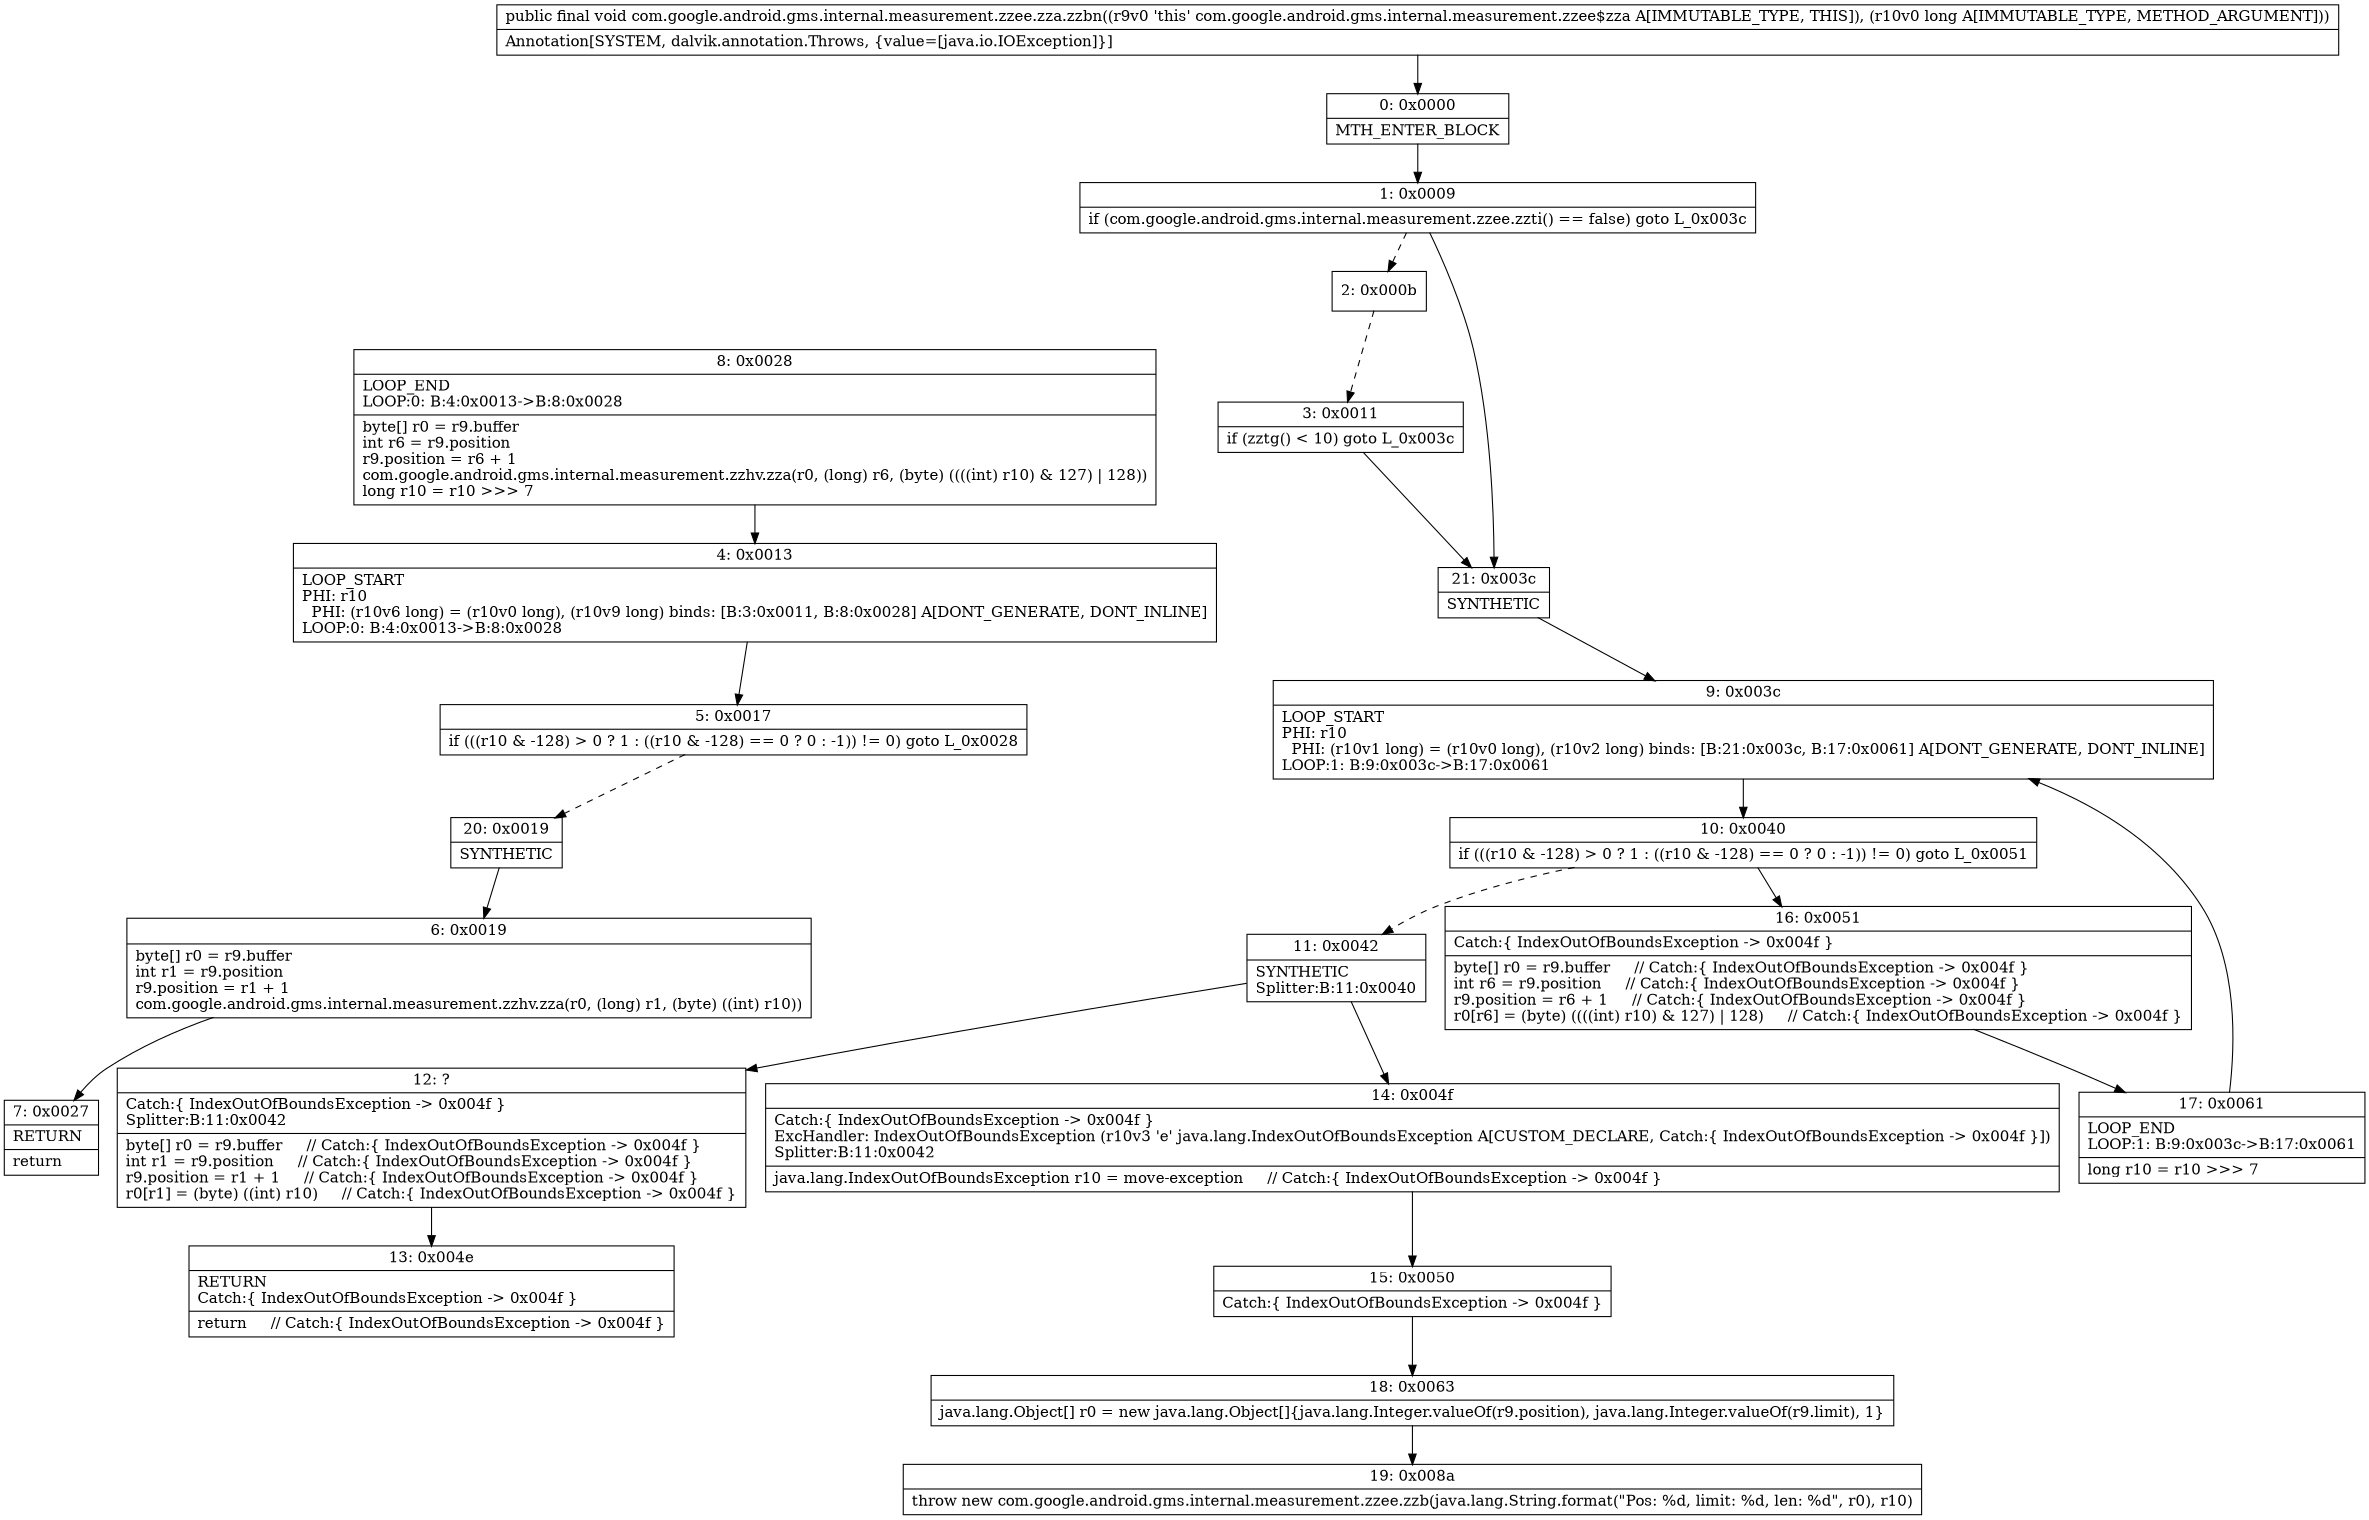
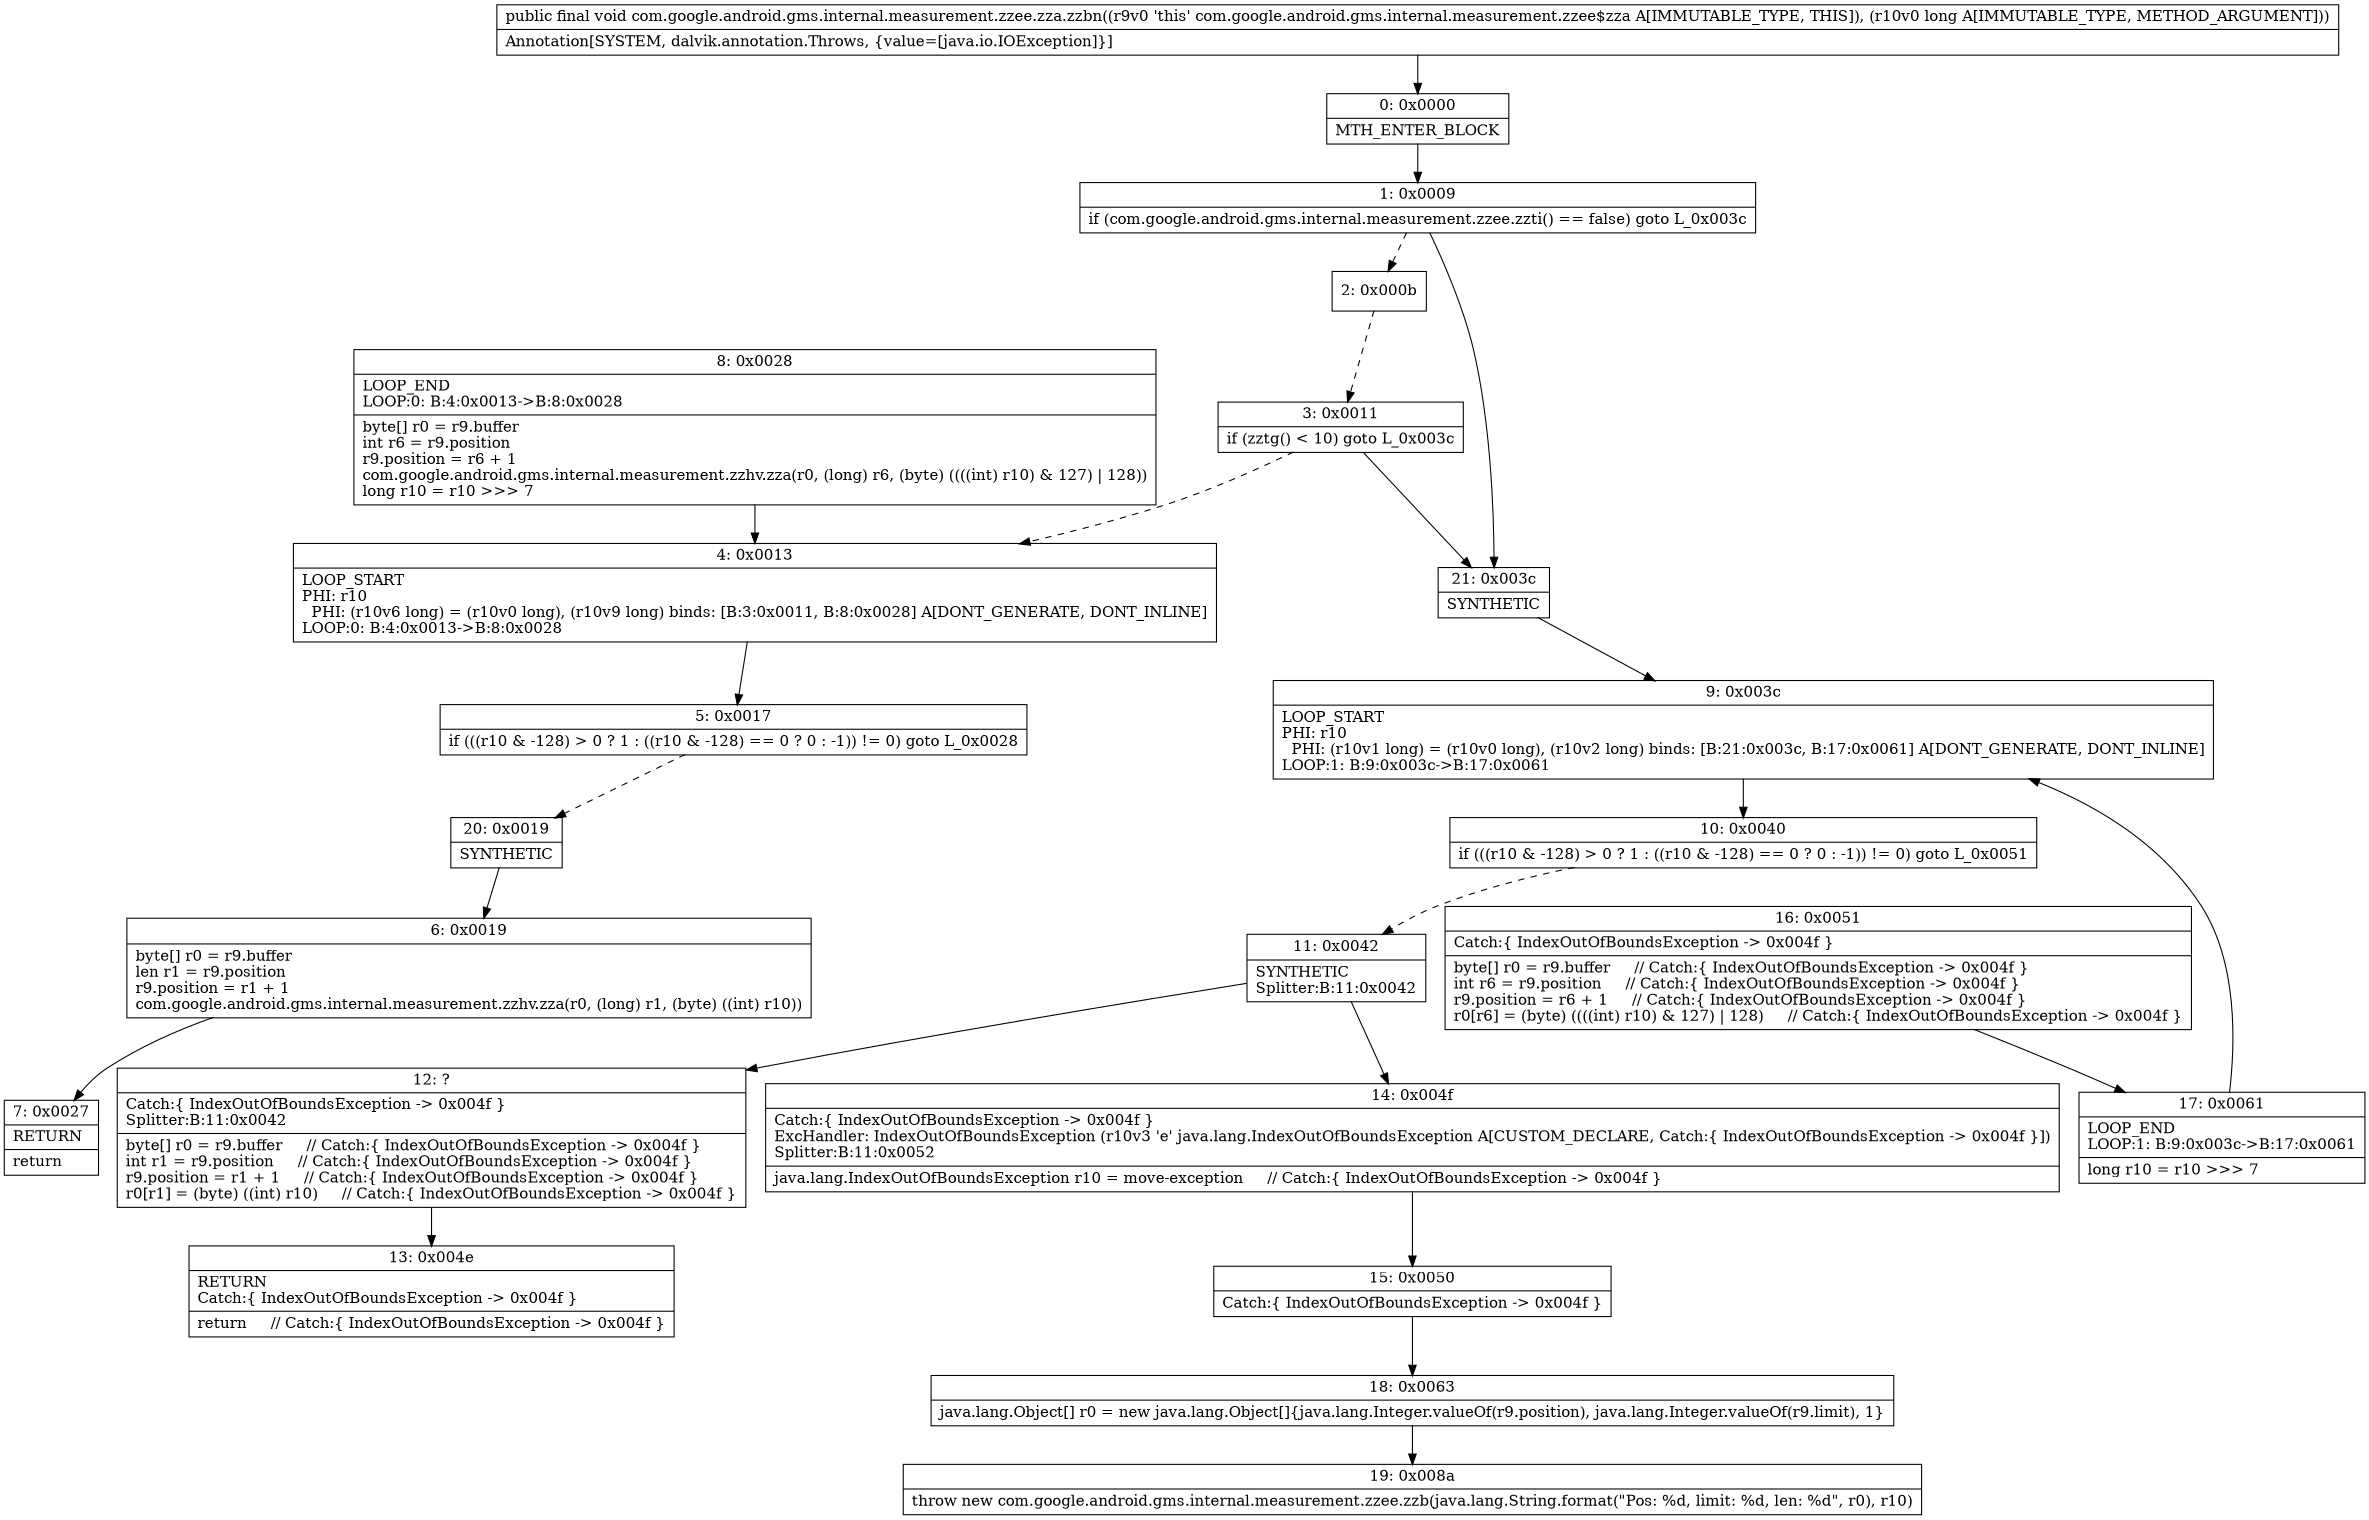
none -> (1165, 505)
(1767, 883) -> none
(210, 972) -> (211, 972)
(1336, 988) -> (1336, 988)
(855, 1153) -> (855, 1153)
